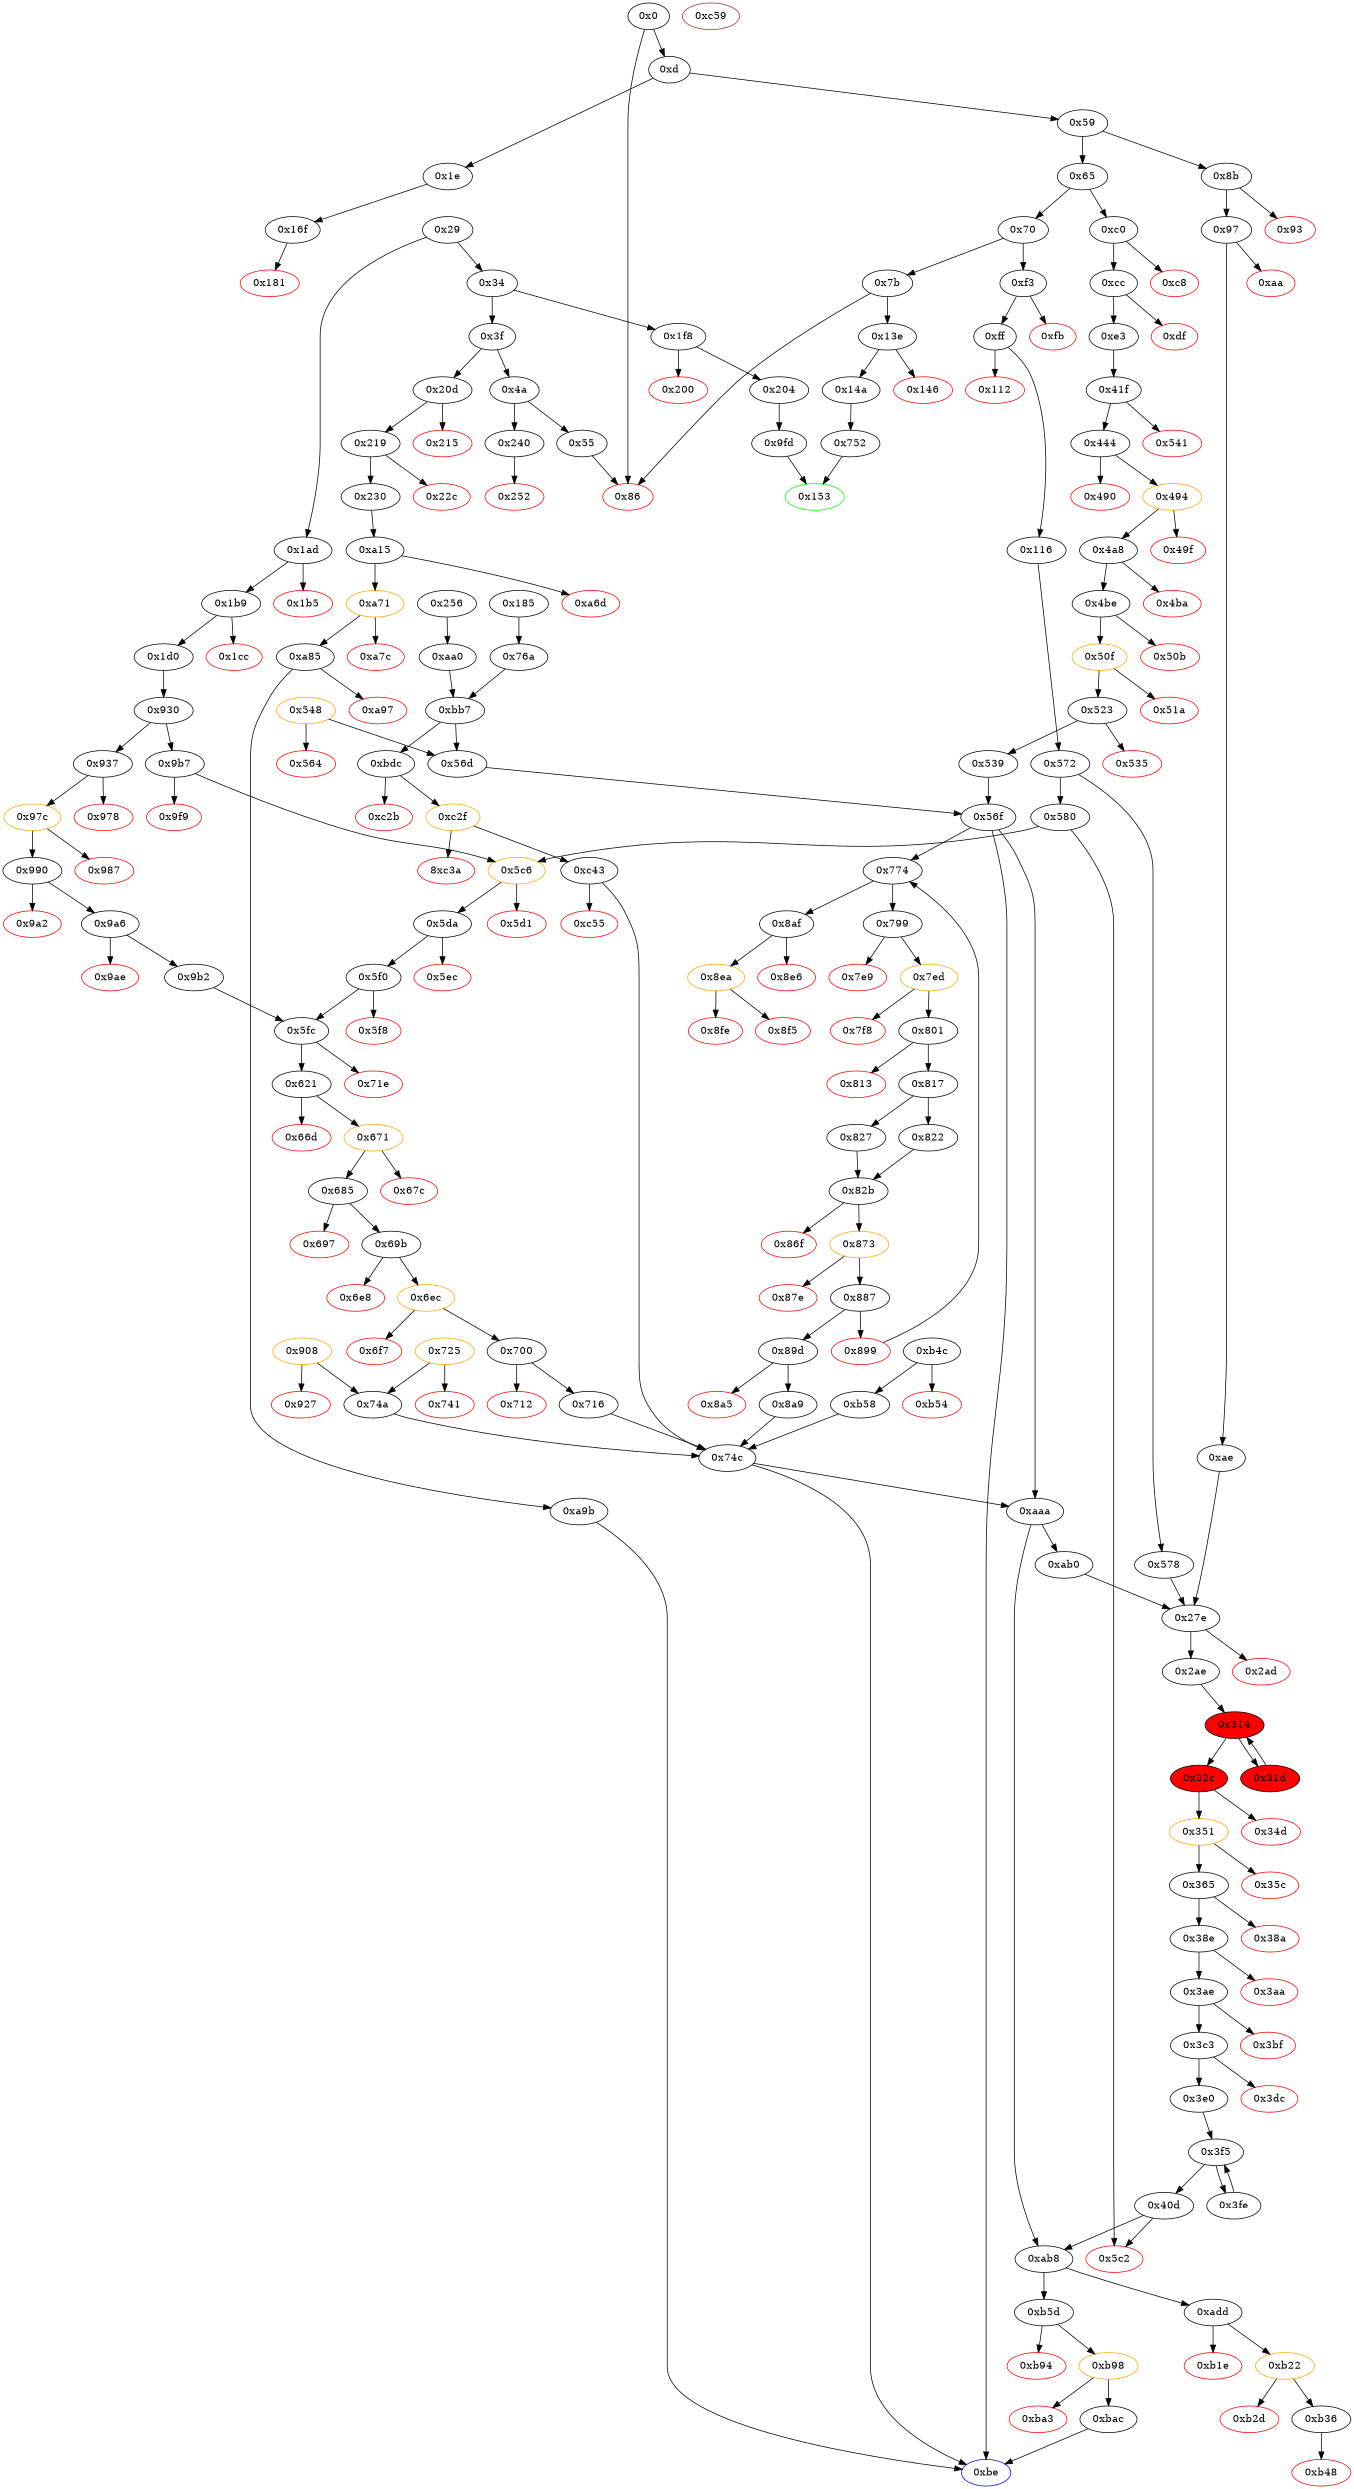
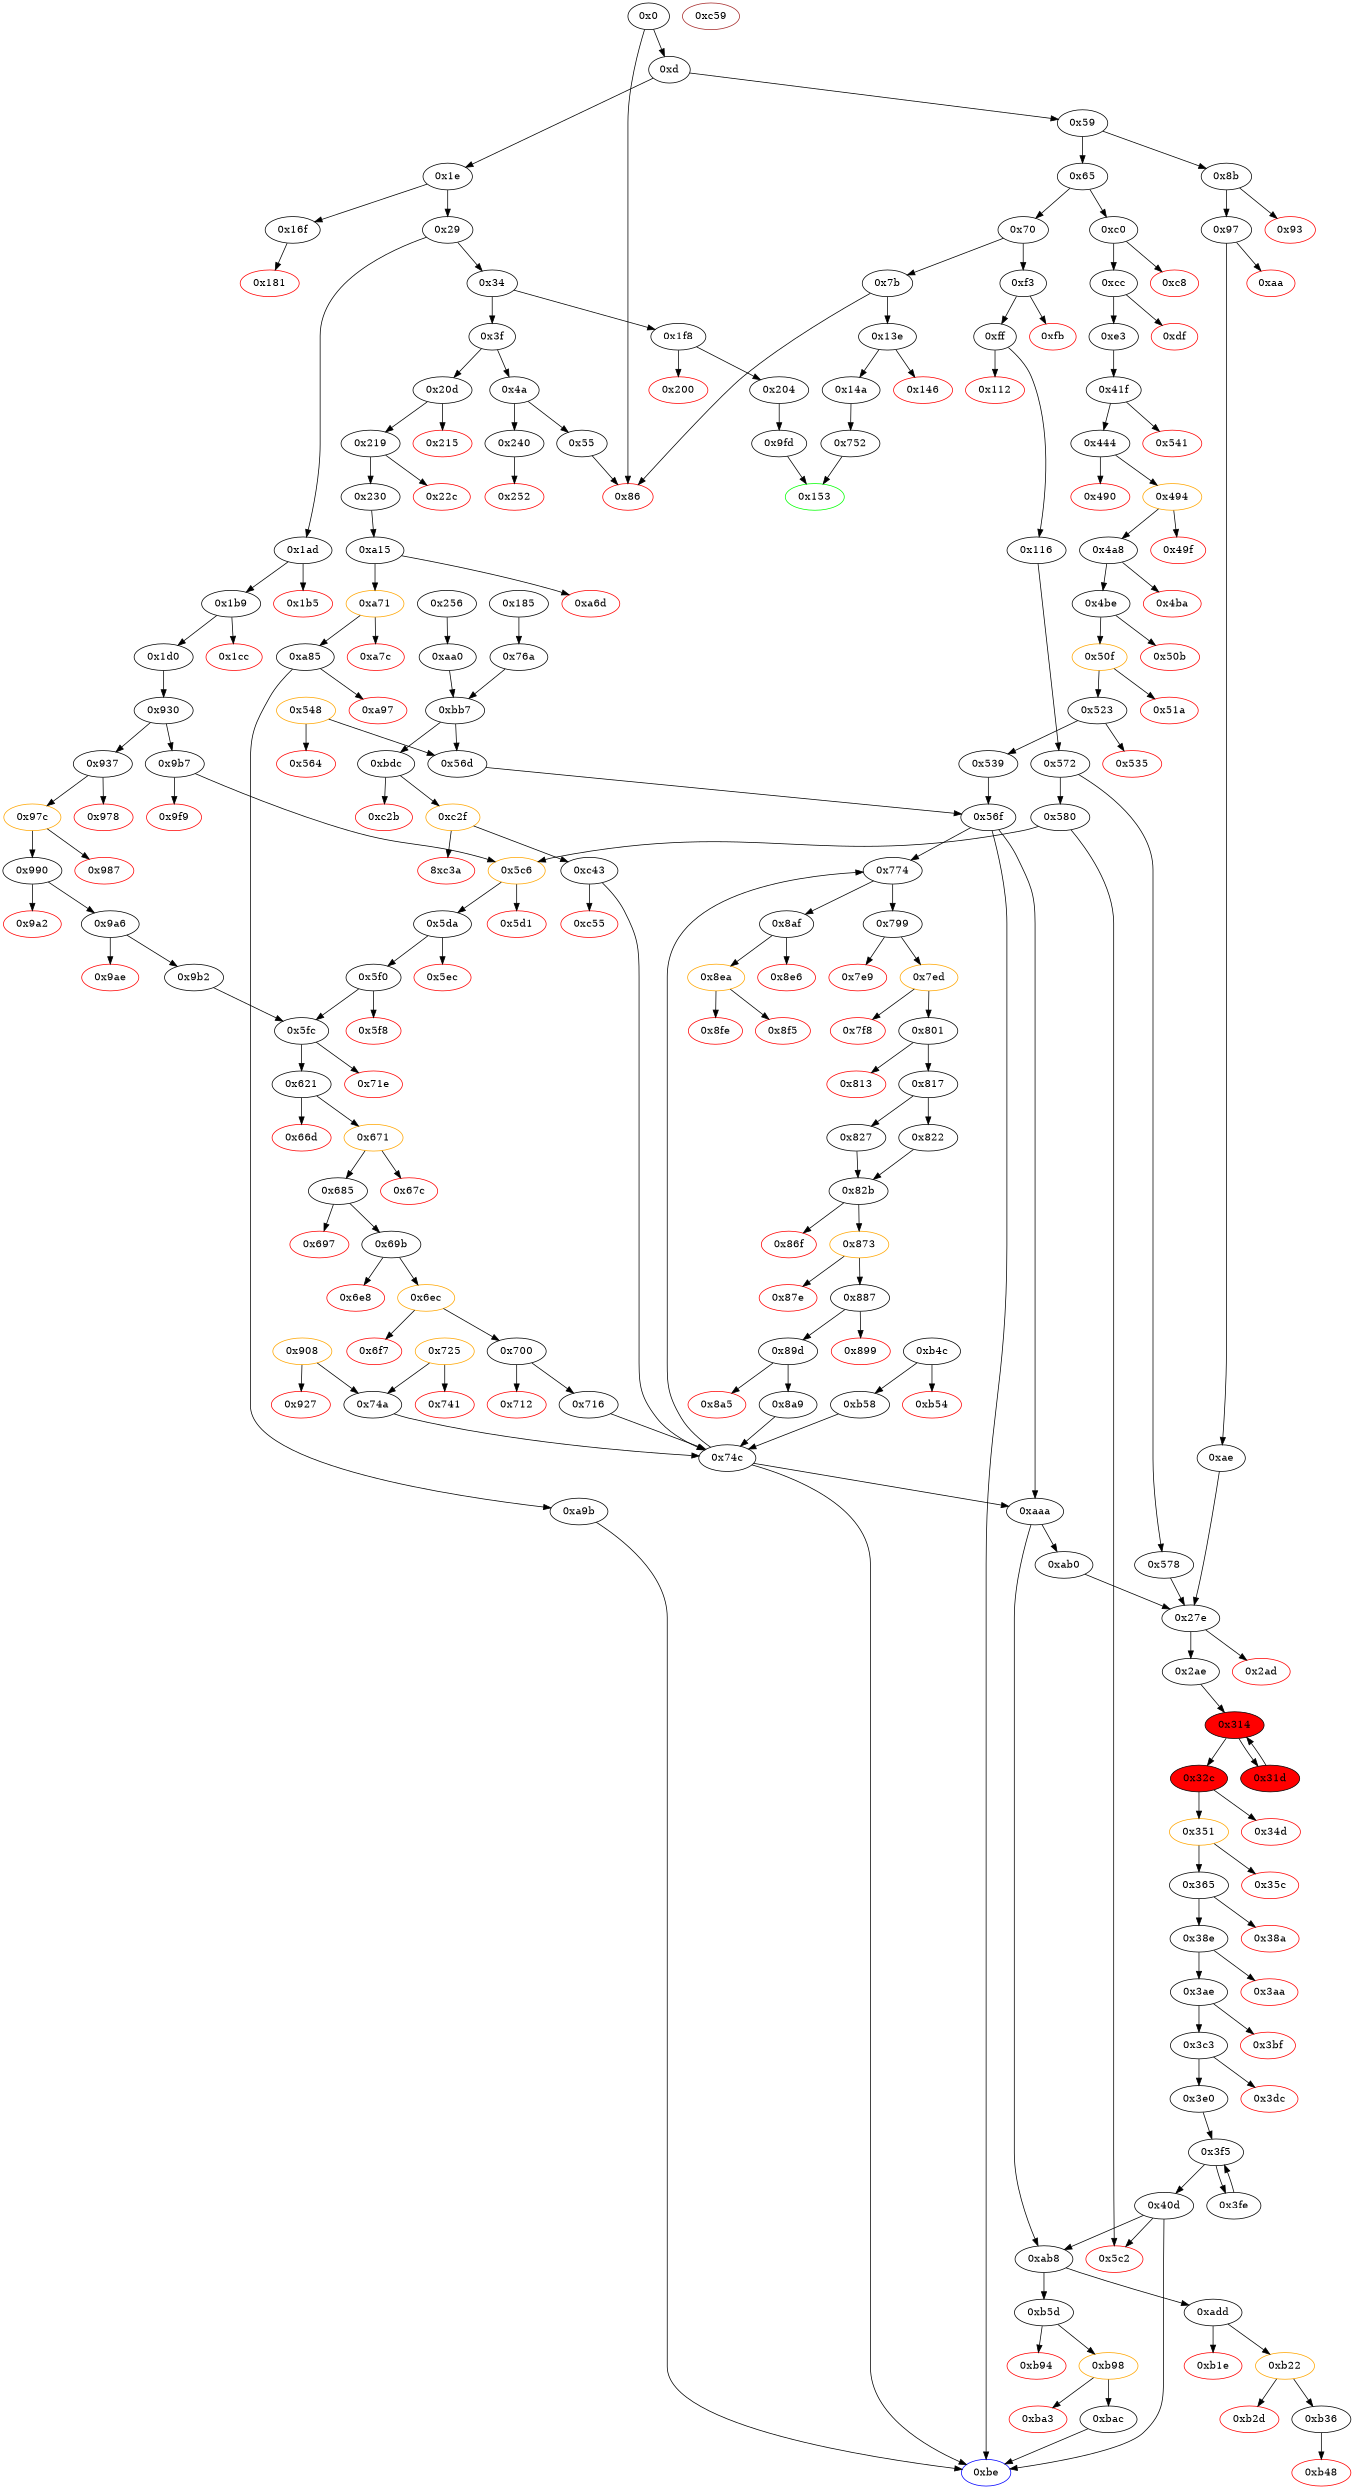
none -> (448, 200)
(979, 1126) -> (667, 1102)
none -> (1163, 2395)
